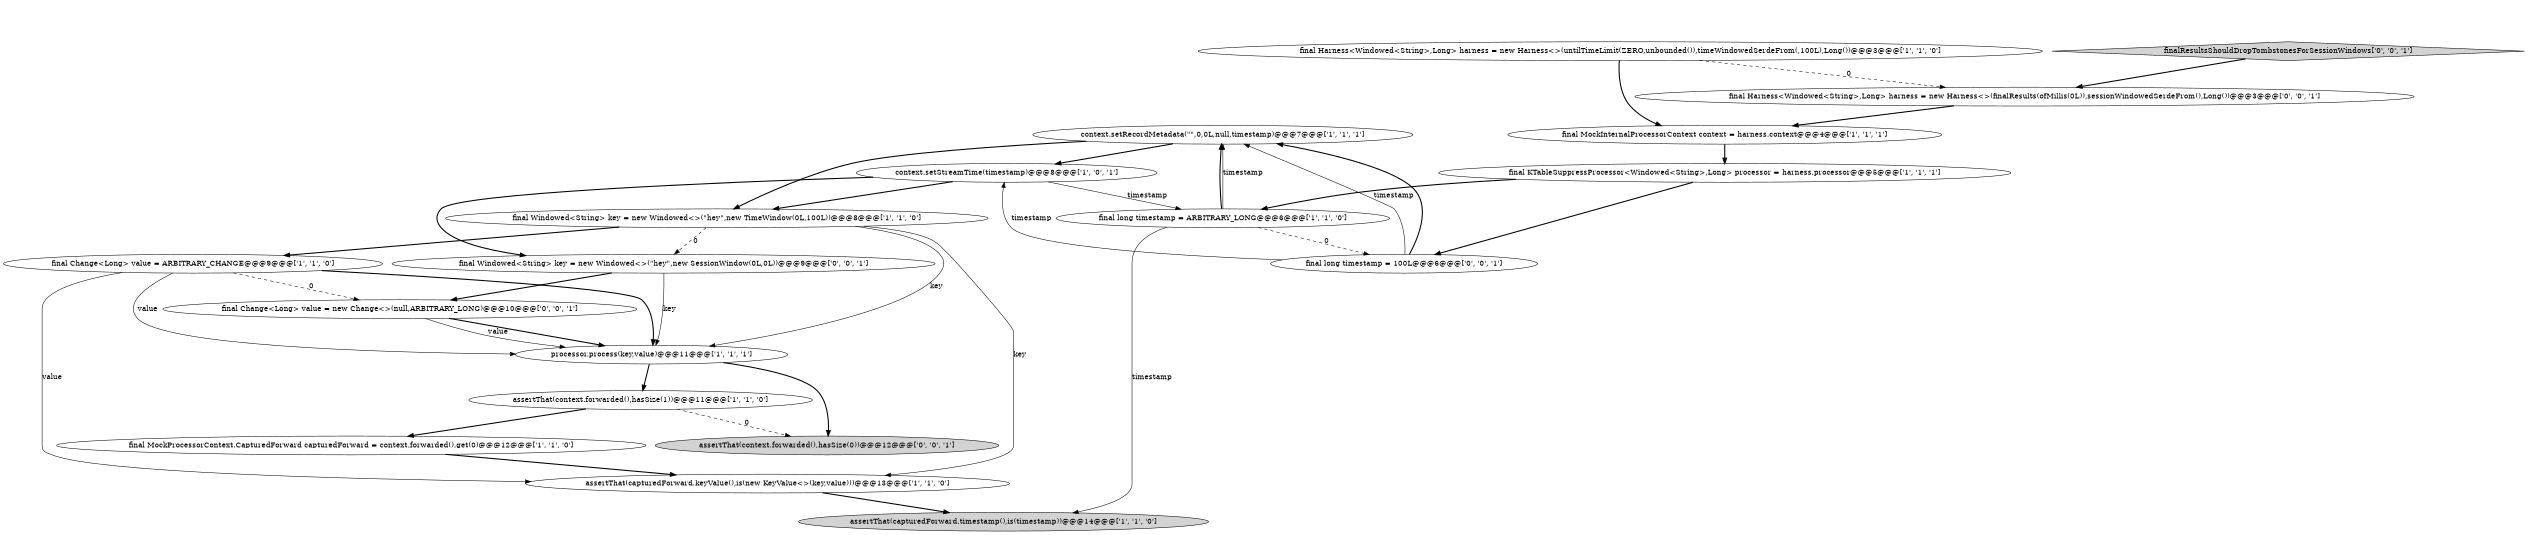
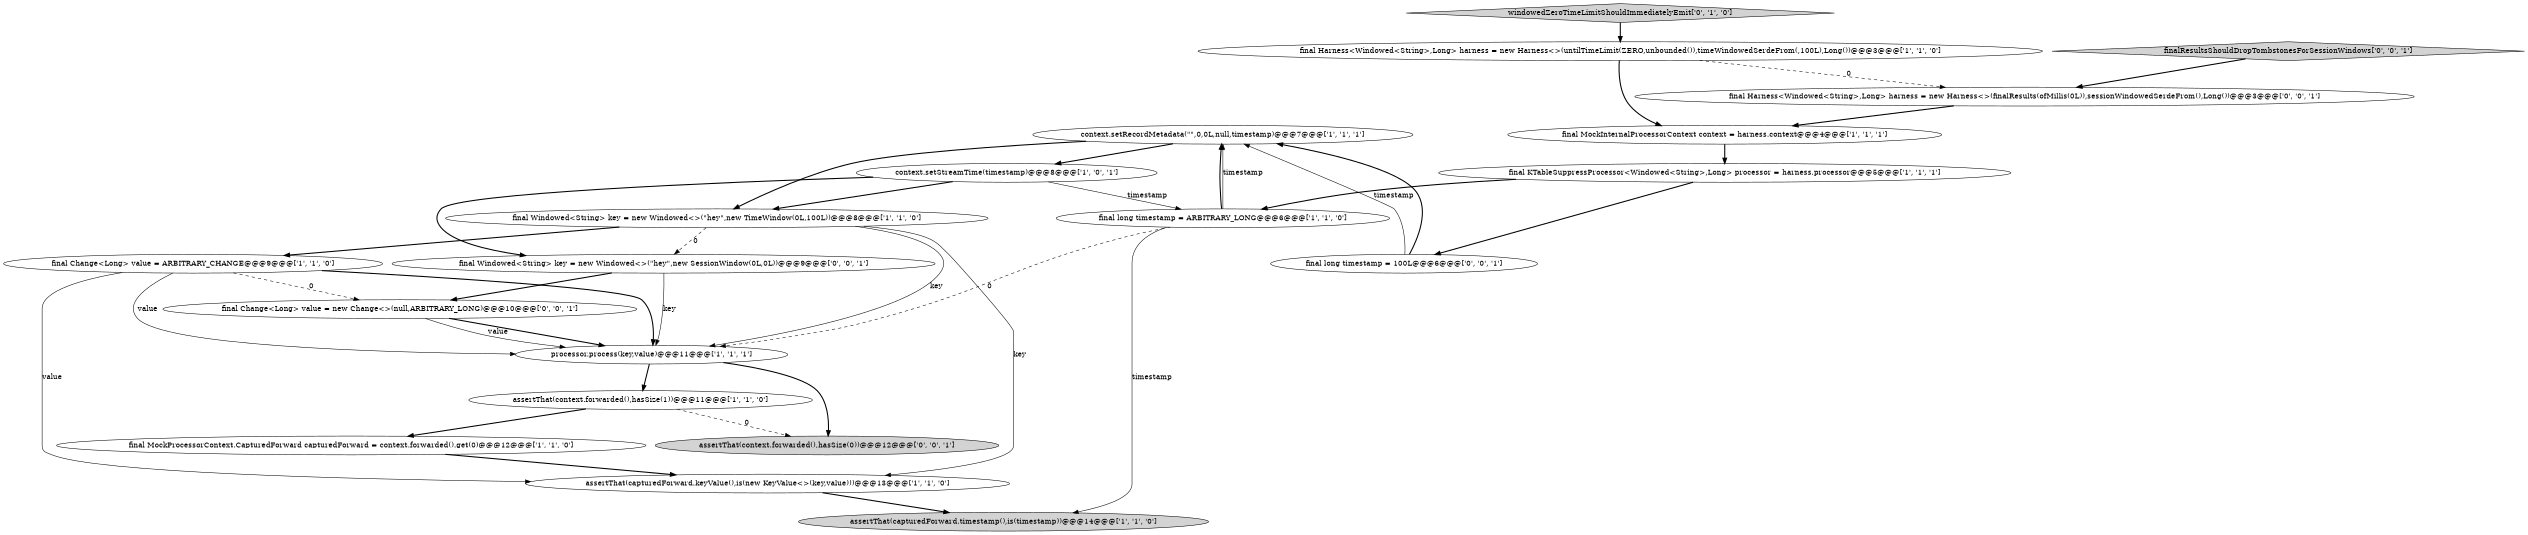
none -> (1620, 13)
(1311, 240) -> (951, 297)
(1124, 250) -> none
